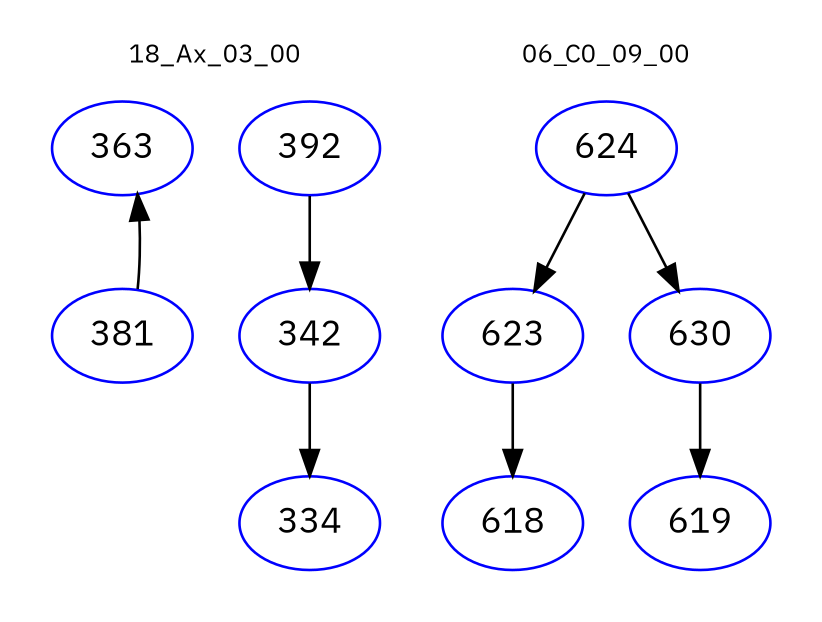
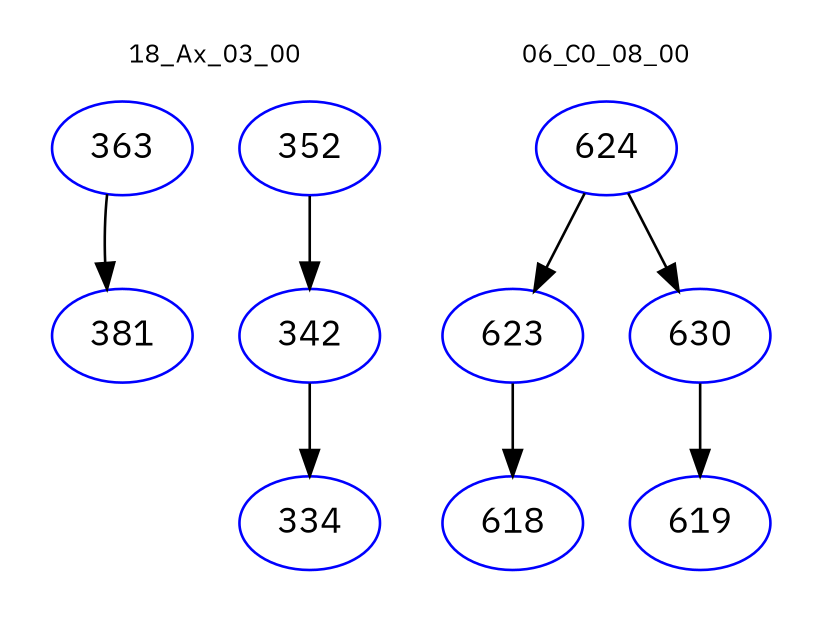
(606, 56) -> (606, 56)
(310, 148) -> (310, 148)
(140, 255) -> (105, 229)
